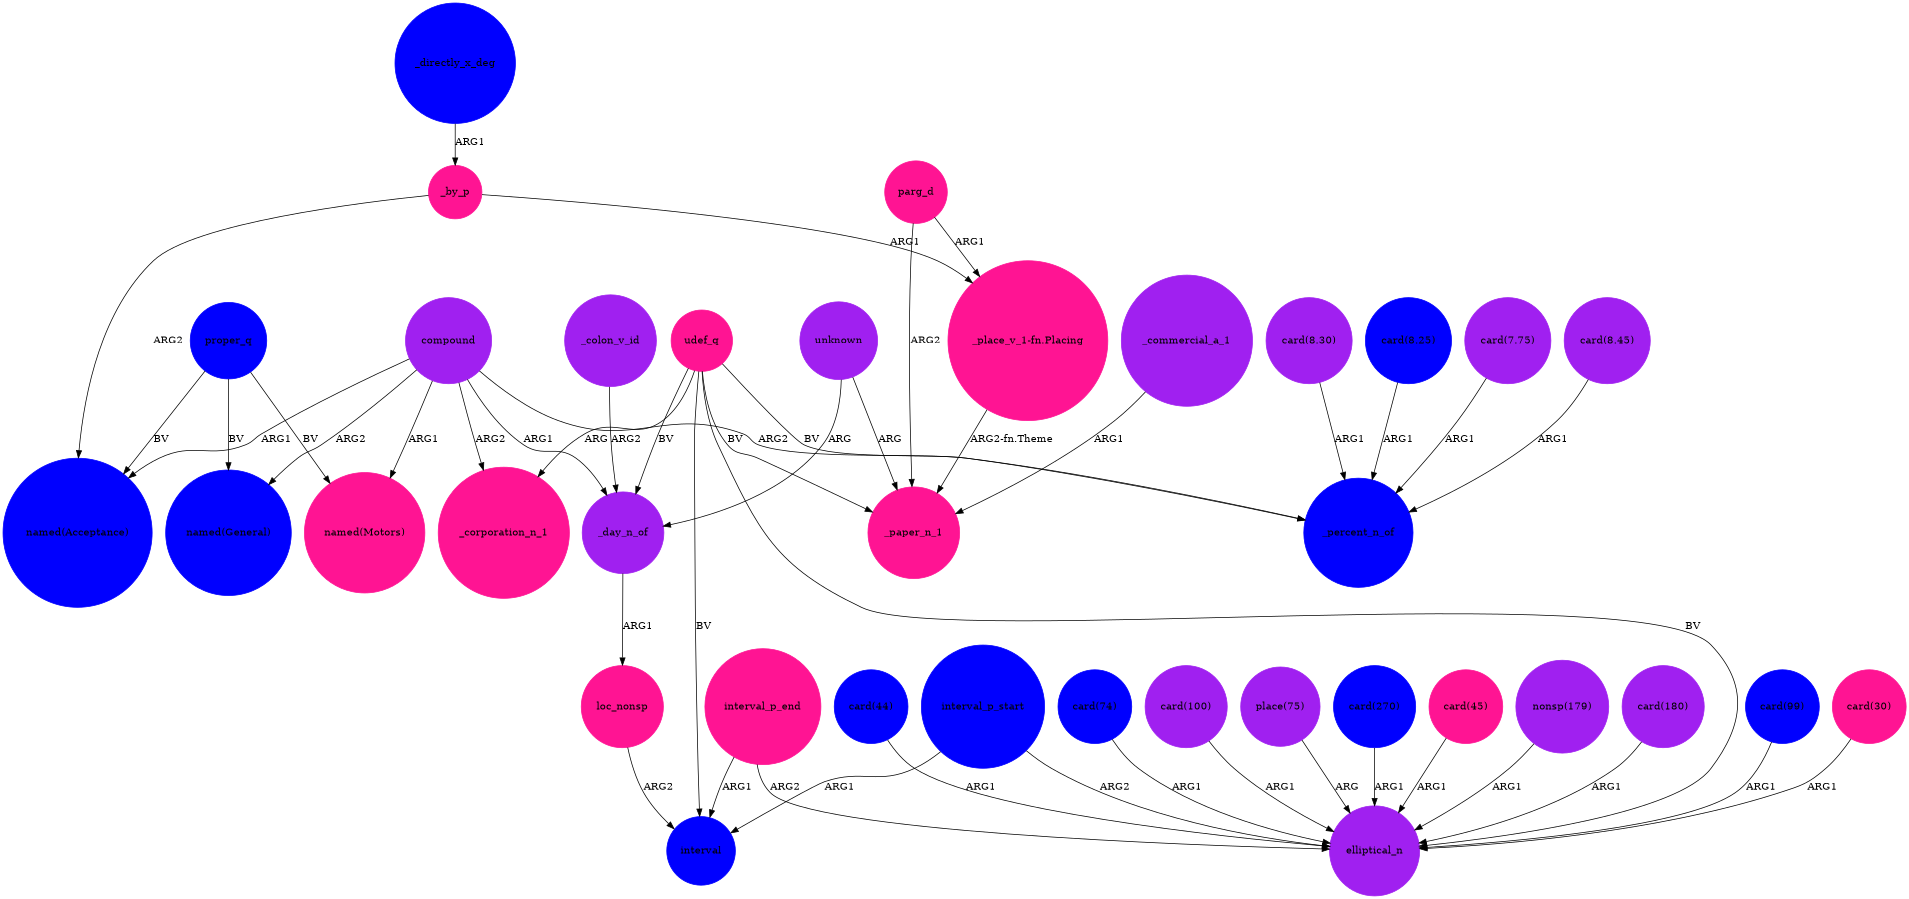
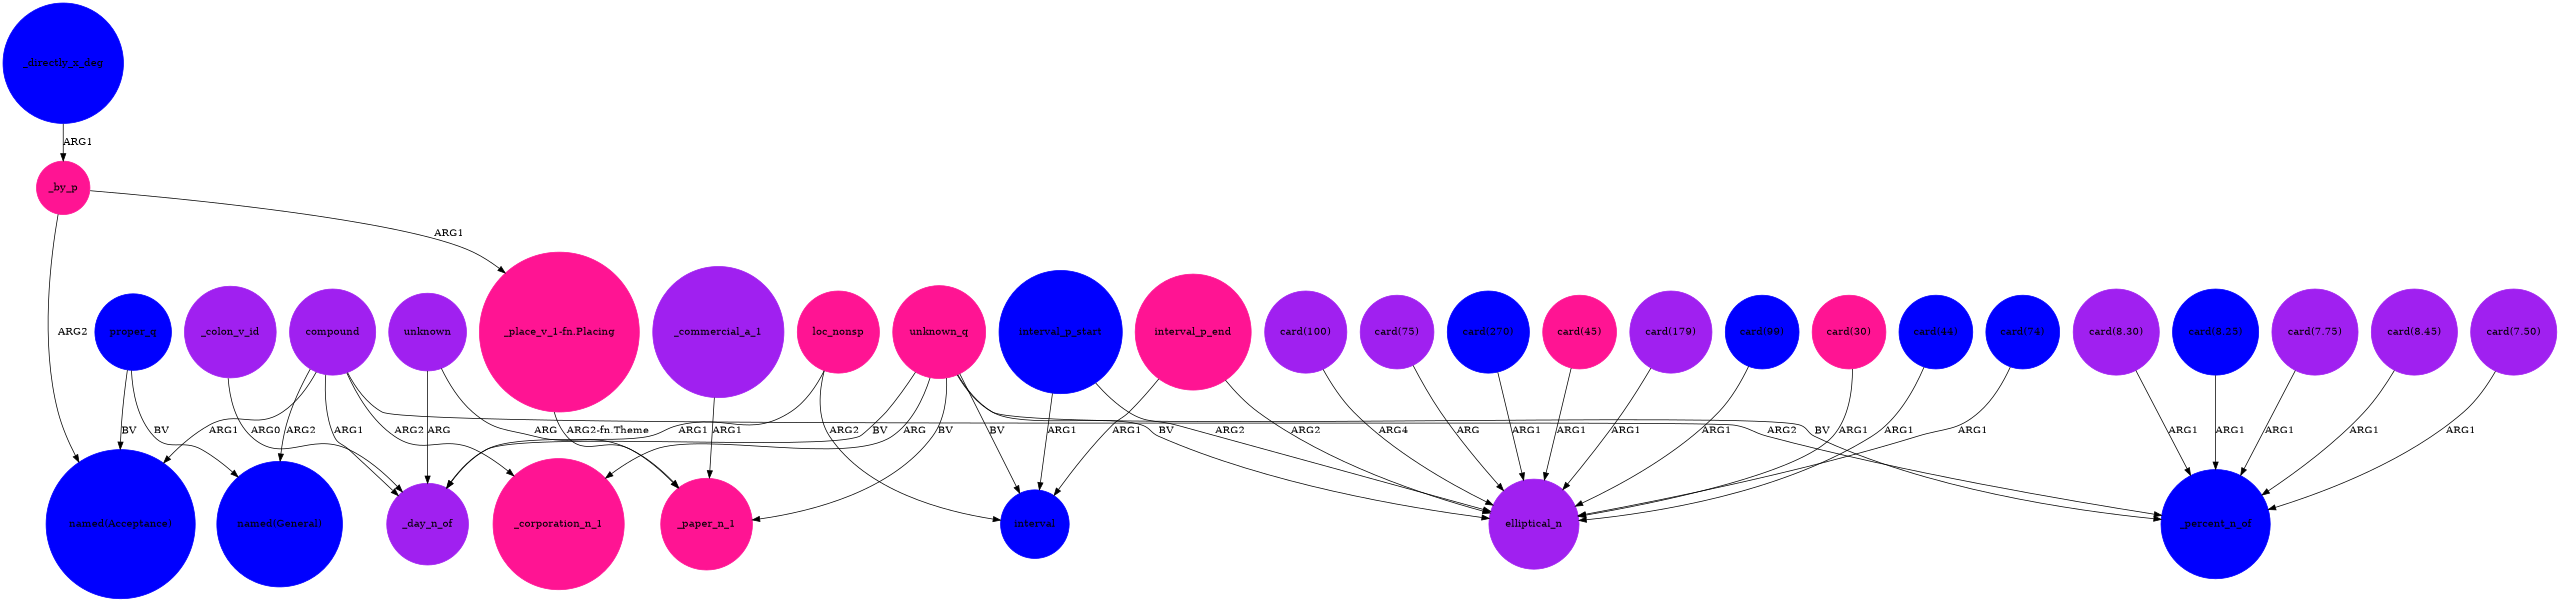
(916, 192) -> none
none -> (2514, 332)
(702, 341) -> (939, 332)
(626, 439) -> (266, 431)
(365, 533) -> none
(623, 616) -> (643, 437)
(1280, 707) -> (1397, 332)
(1562, 707) -> (1671, 332)
(1663, 707) -> none
(1281, 787) -> (1394, 431)
